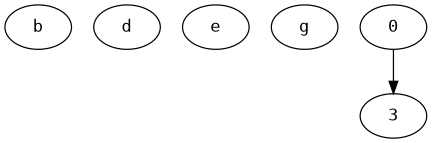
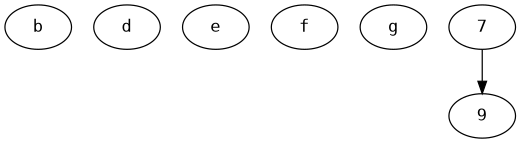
none -> (305, 27)
(393, 27) -> (482, 27)
(393, 116) -> (482, 116)
